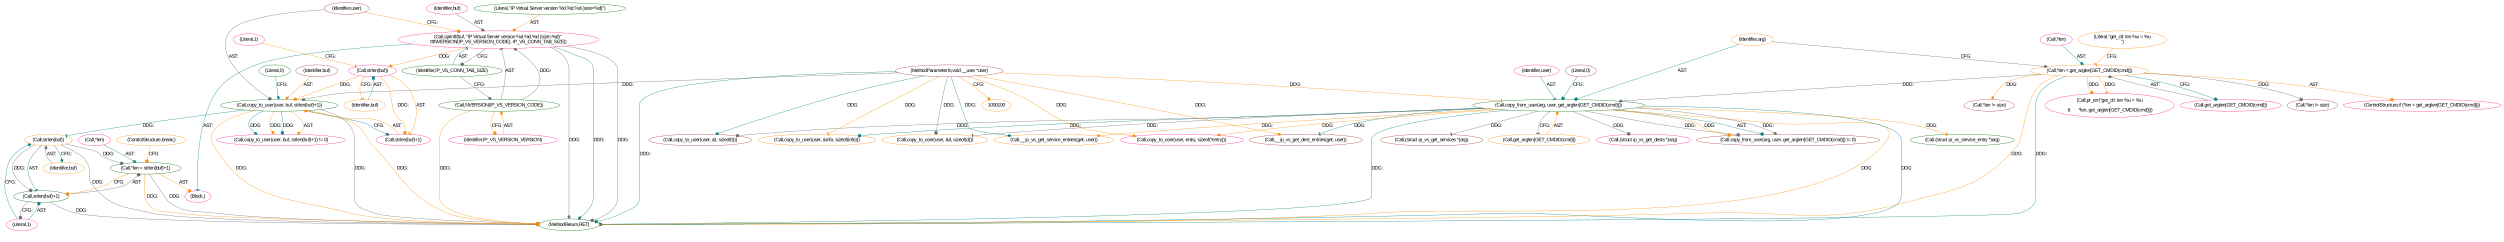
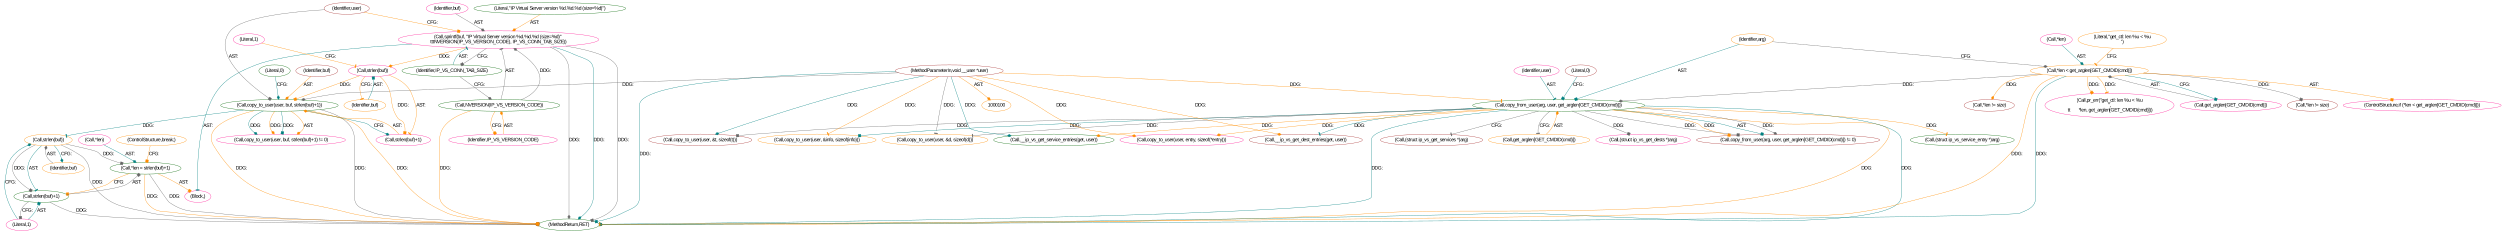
(979, 85) -> (979, 85)
(941, 104) -> (941, 104)
(1497, 126) -> (1497, 126)
(503, 140) -> (503, 140)
(1054, 140) -> (1054, 140)
